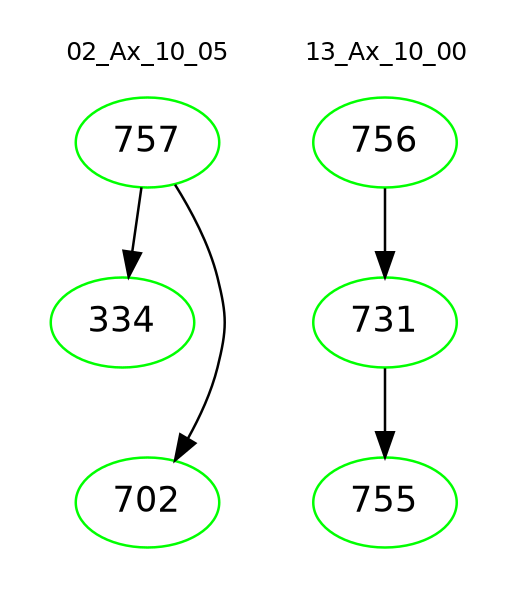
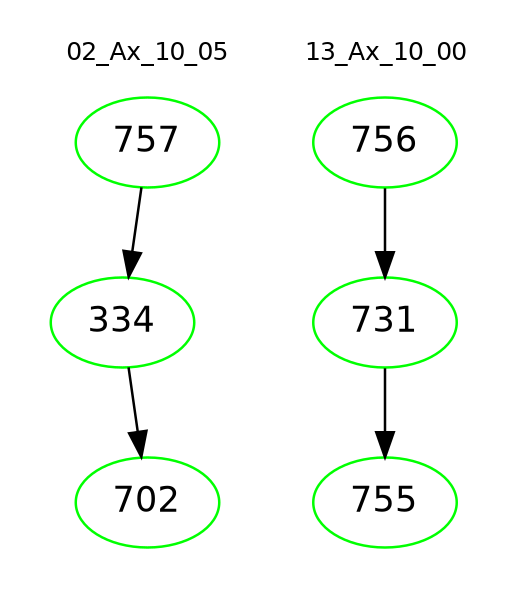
(224, 310) -> (133, 399)
